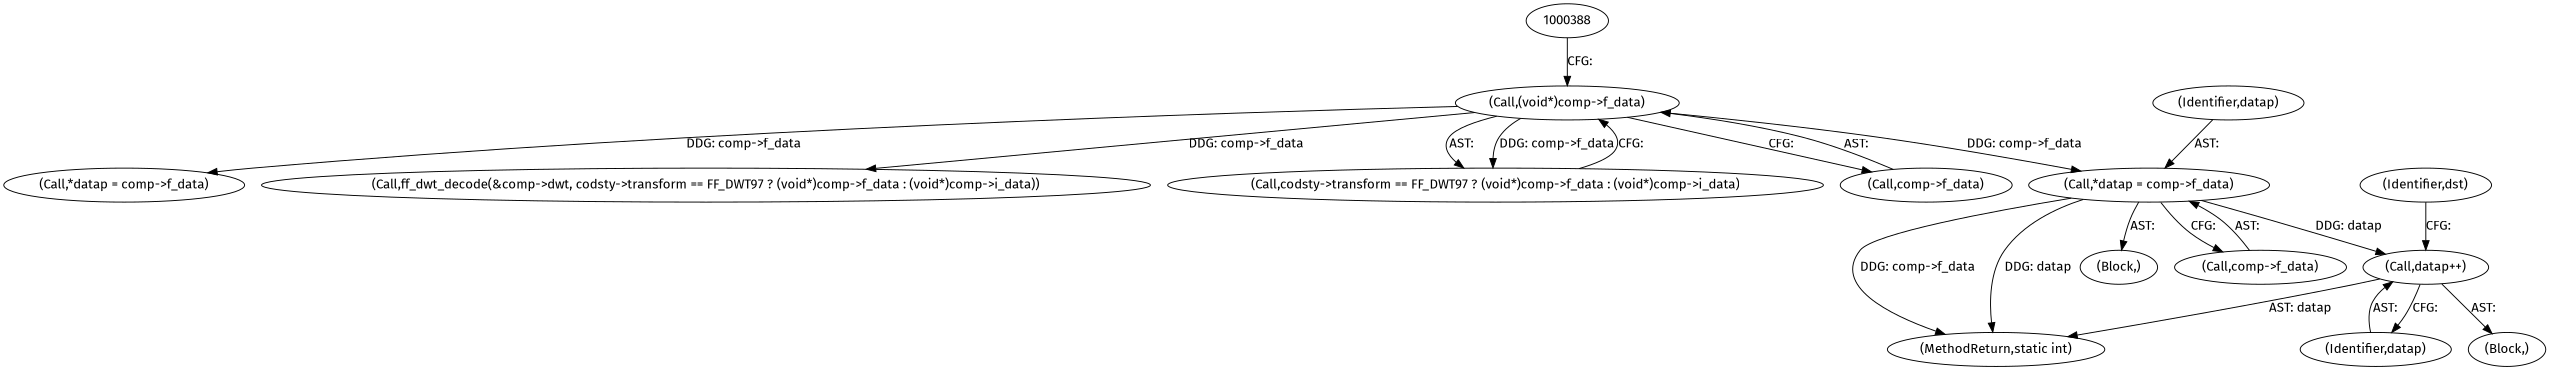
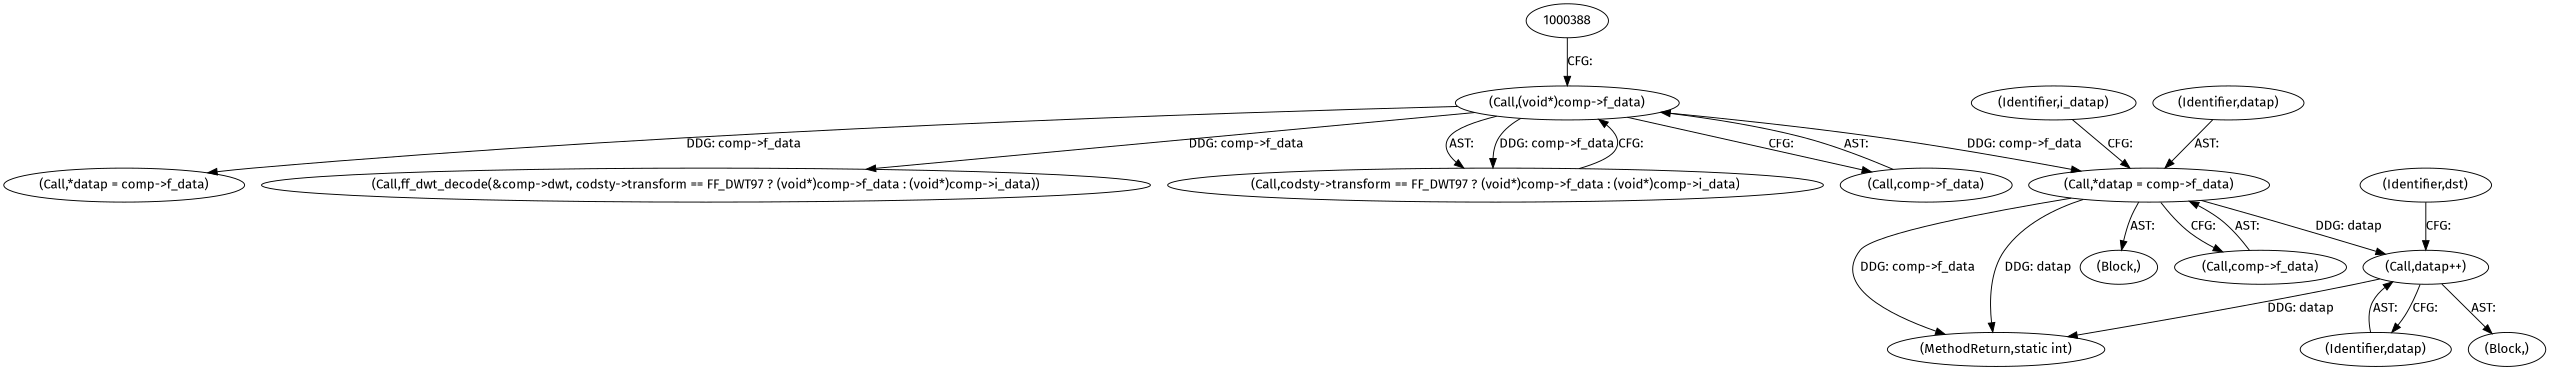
none -> (2054, 103)
(2301, 308) -> (2301, 308)
